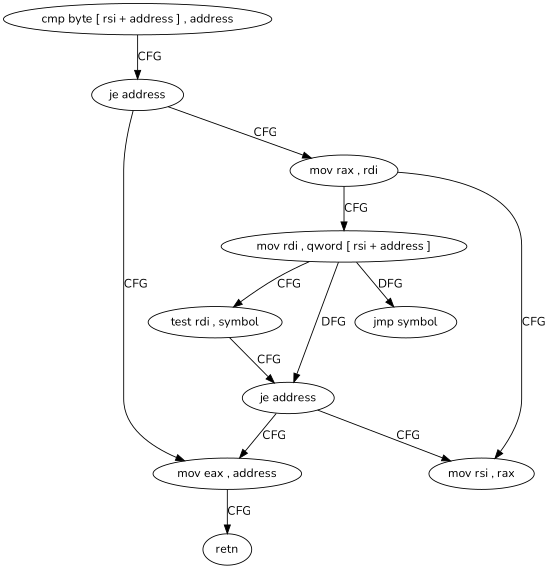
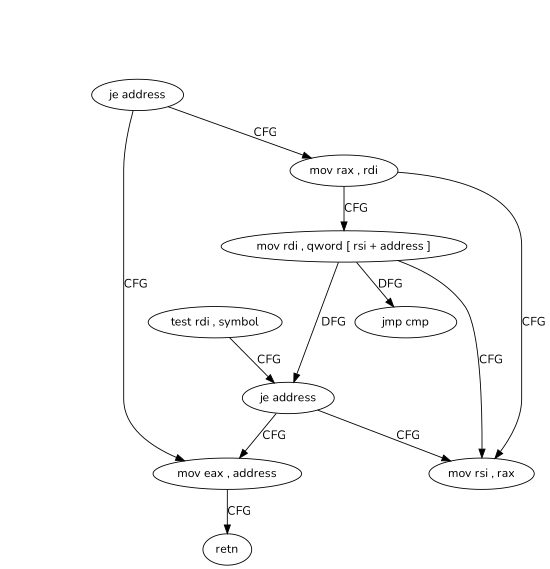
(138, 19) -> none
(274, 280) -> (475, 336)
(406, 322) -> (406, 322)
